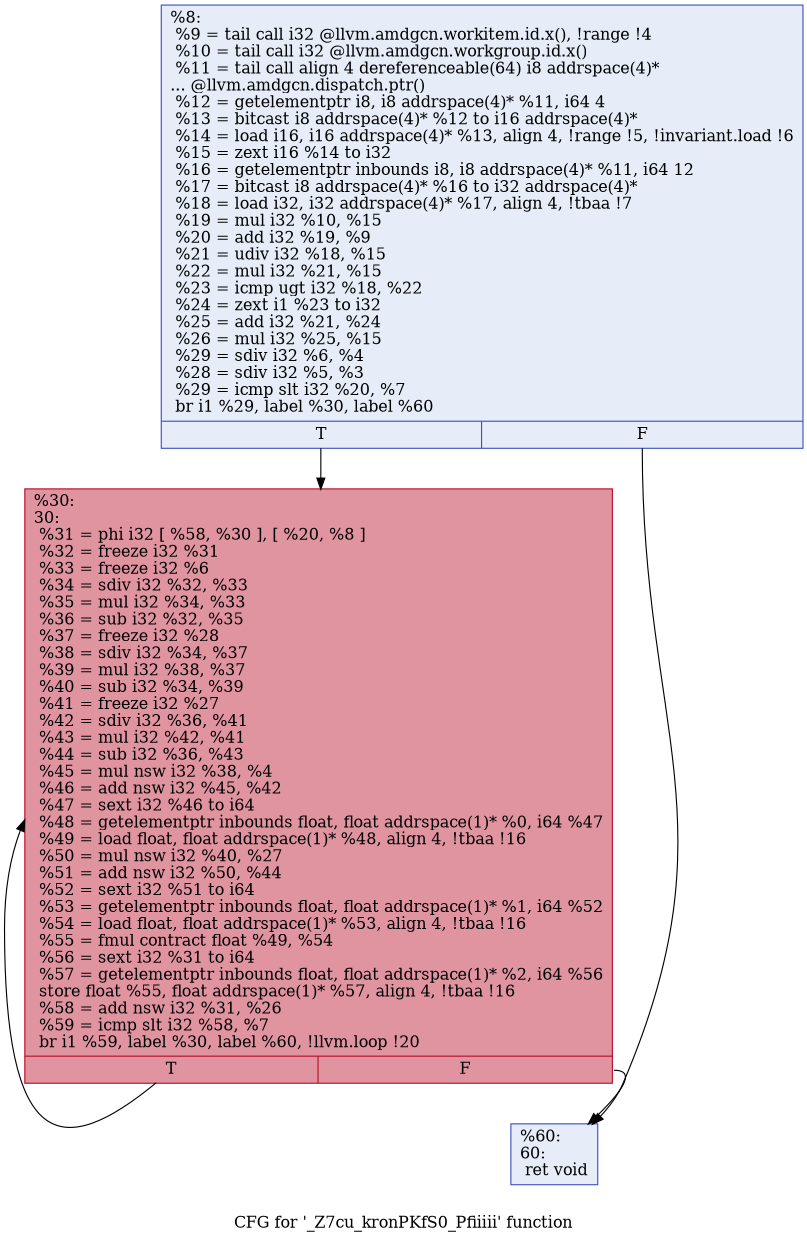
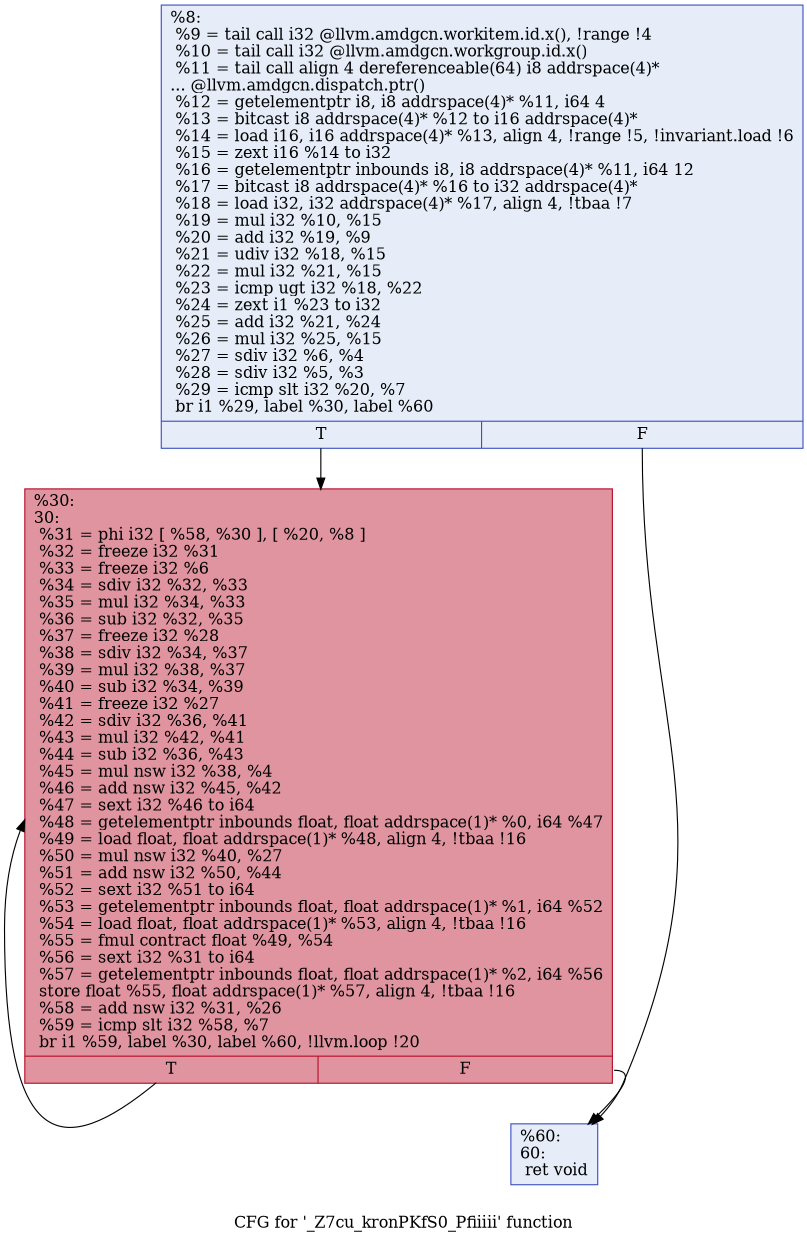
(267, 356) -> (267, 356)
